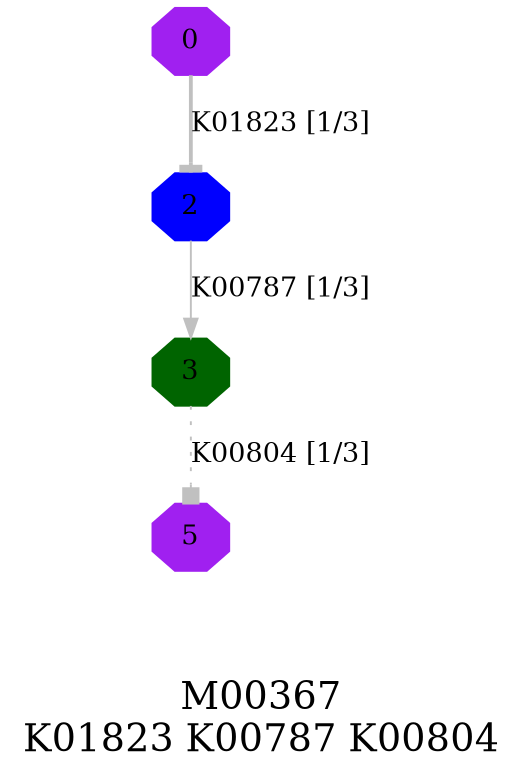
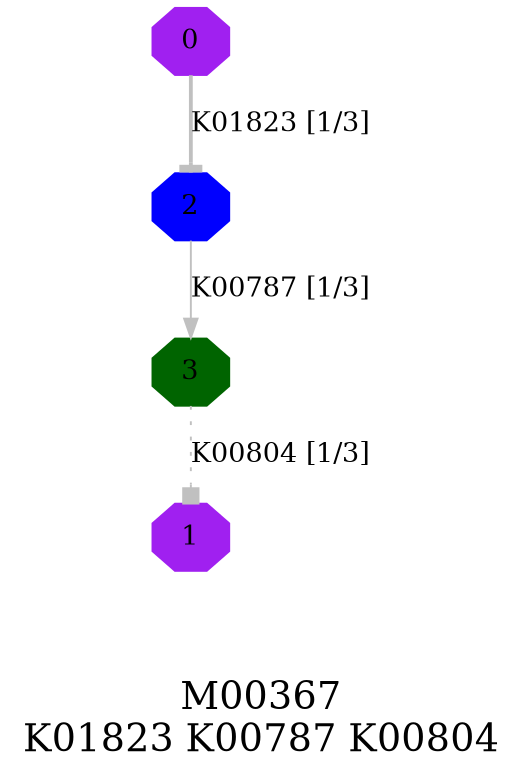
(191, 537) -> (191, 537)
